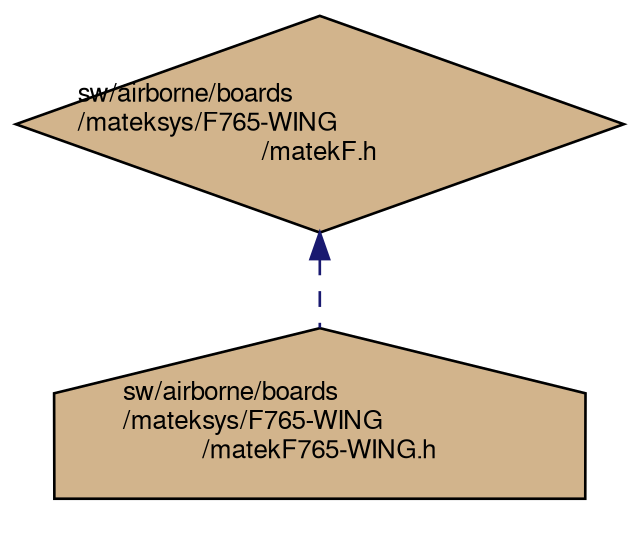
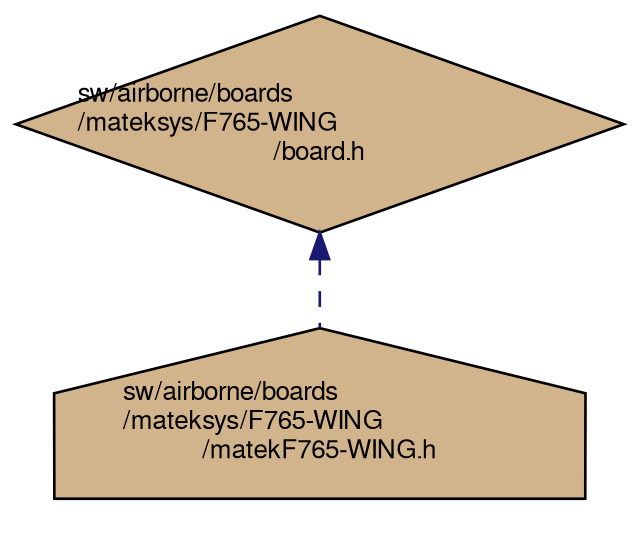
(320, 124) -> (320, 124)
